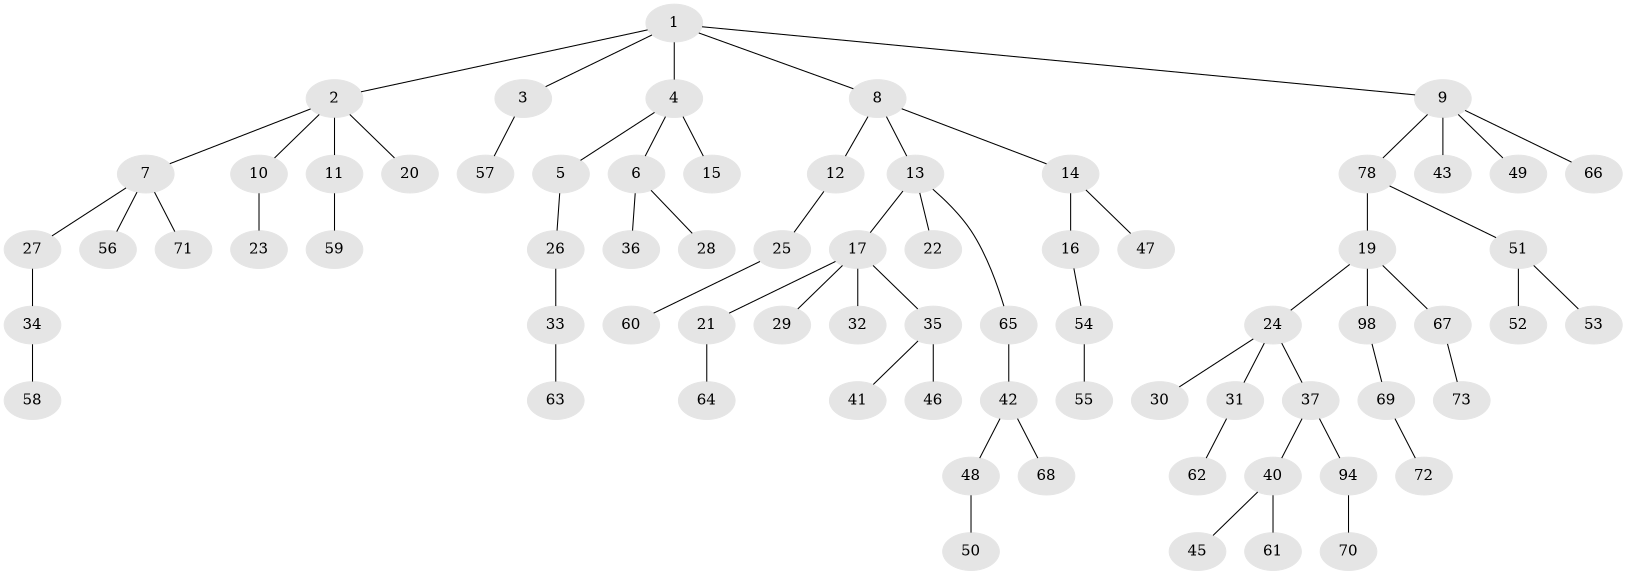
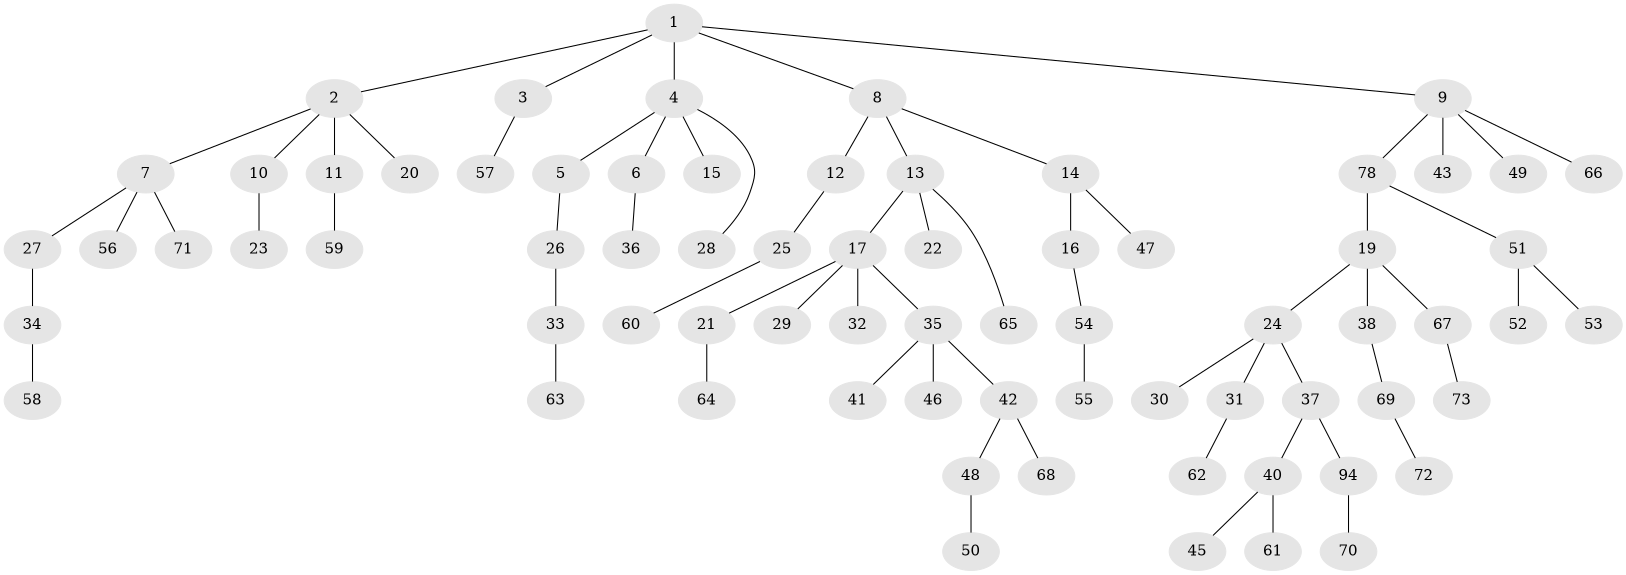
(672, 212) -> (753, 163)
(1367, 325) -> (1367, 325)
(1009, 363) -> (971, 363)
